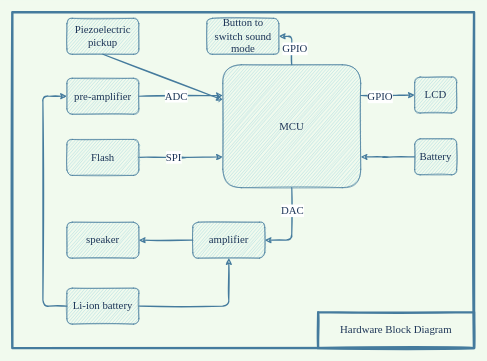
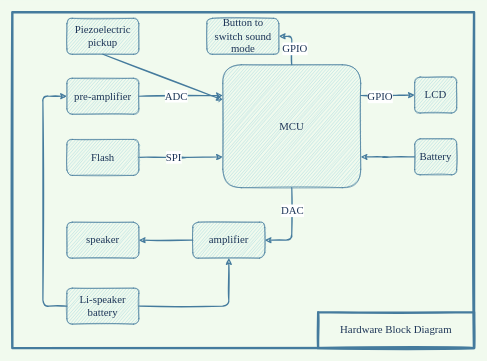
(103, 306) -> (103, 306)
